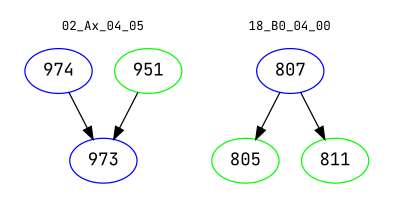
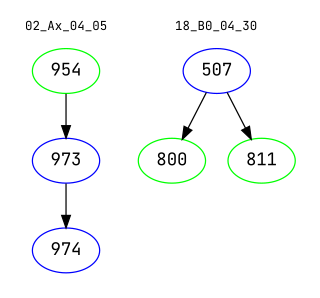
(290, 27) -> (217, 27)
(148, 71) -> (66, 71)
(290, 71) -> (217, 71)
(78, 110) -> (66, 199)
(245, 161) -> (172, 161)
